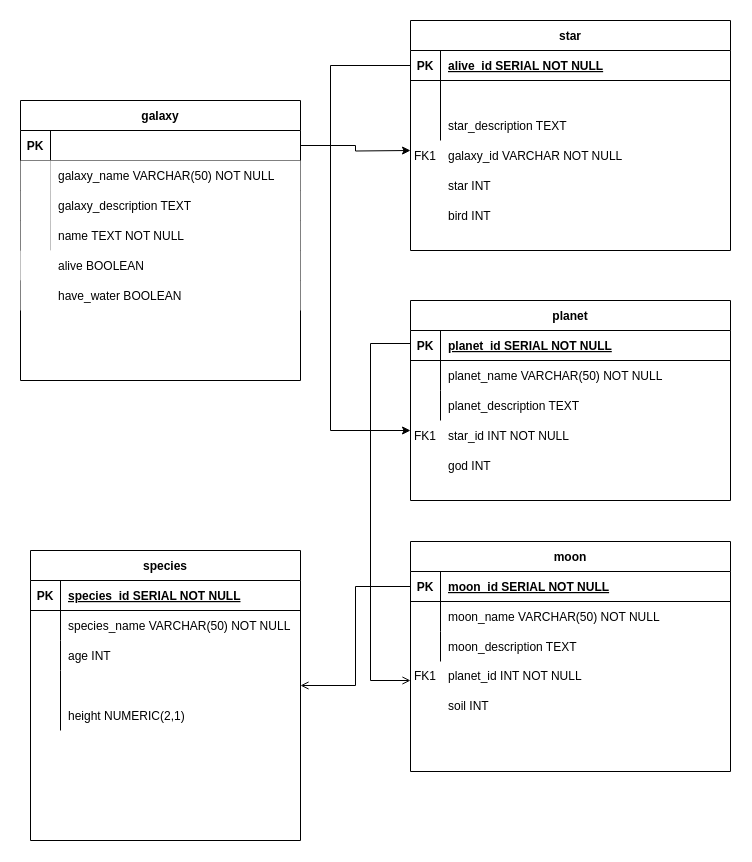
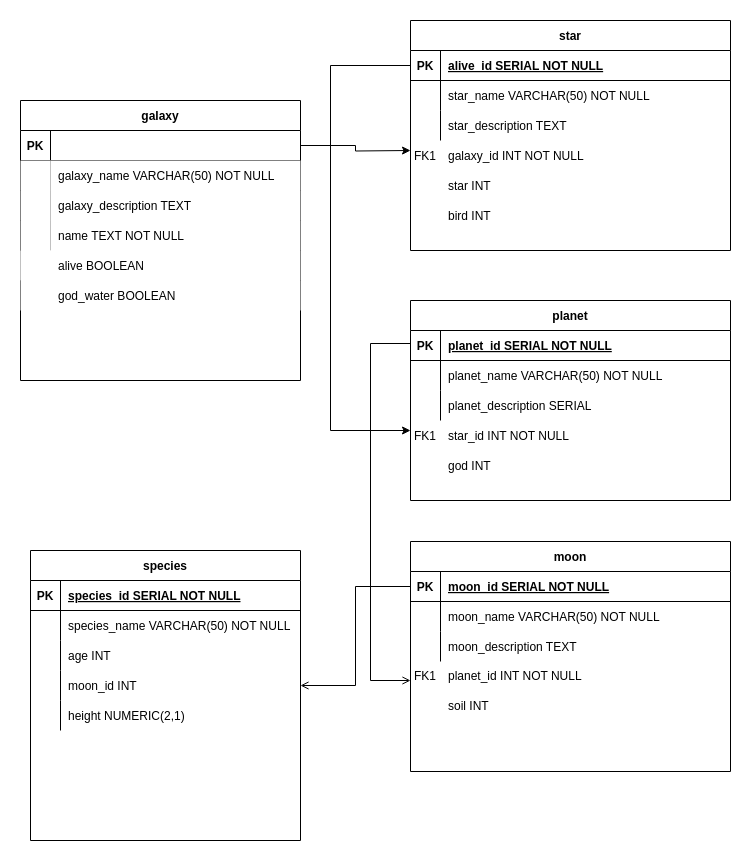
none -> (586, 96)
(528, 156) -> (514, 156)
(117, 296) -> (114, 296)
(519, 406) -> (526, 406)
none -> (181, 686)
